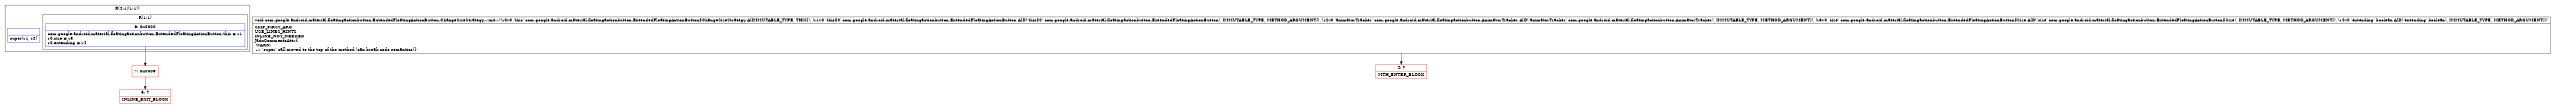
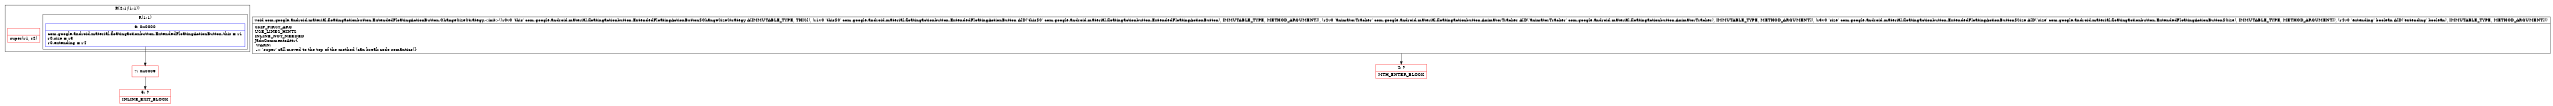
(24, 35) -> (24, 35)
